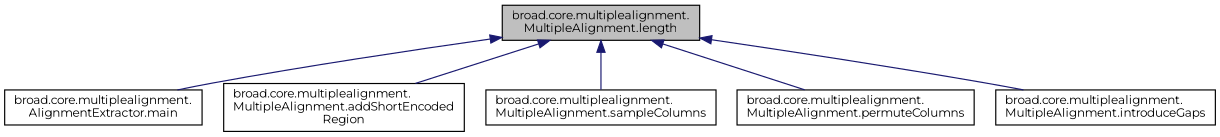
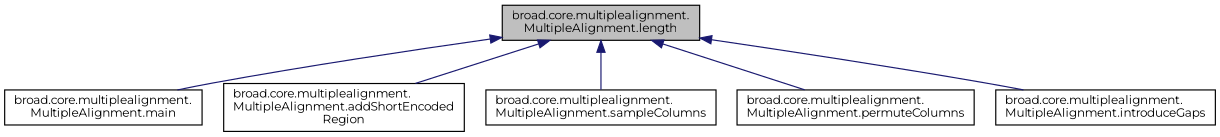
(103, 107) -> (103, 107)
